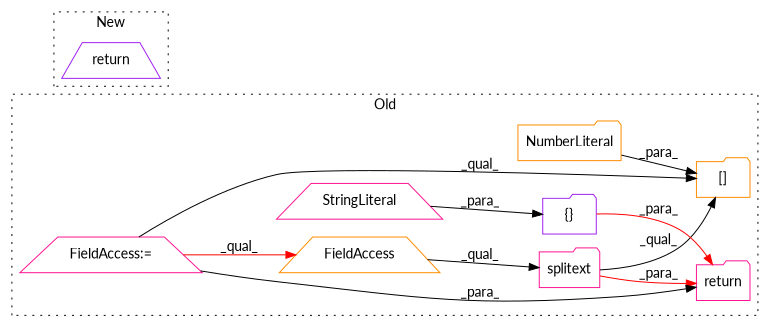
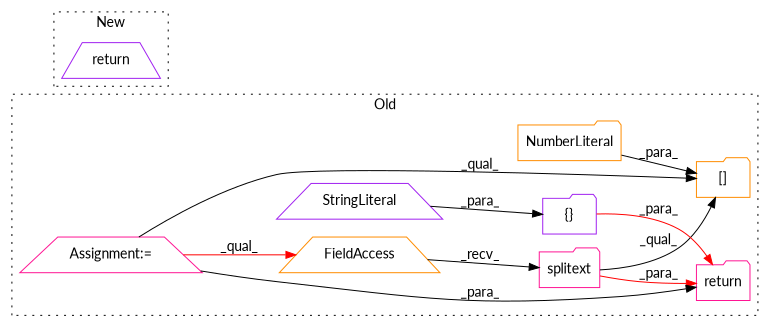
(360, 201) -> (360, 201)
(111, 255) -> (111, 255)
(480, 255) -> (480, 255)
